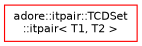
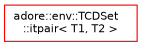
(71, 23) -> (71, 23)
